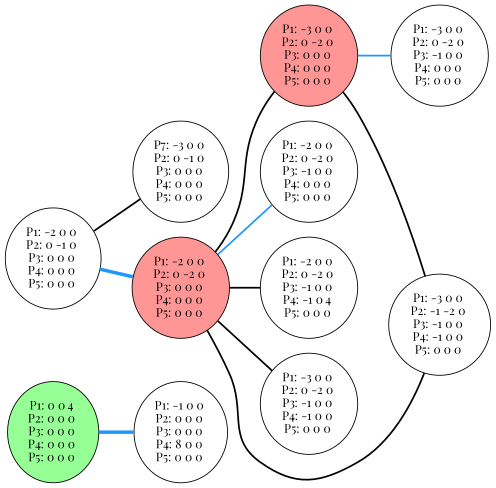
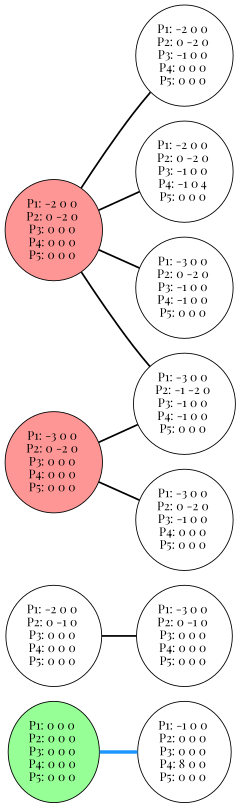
(374, 56) -> (119, 491)
(181, 172) -> (184, 636)
(245, 172) -> none
(245, 230) -> (114, 139)
(117, 273) -> none
(53, 432) -> (54, 752)
